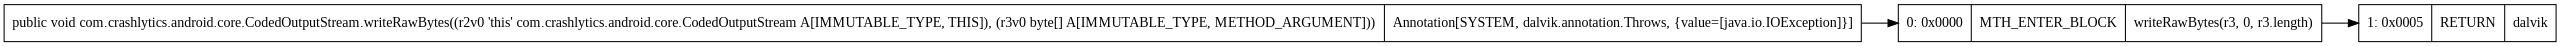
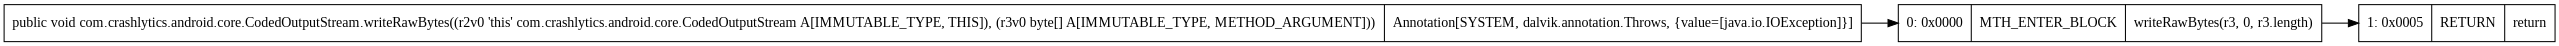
(2530, 23) -> (2530, 23)
